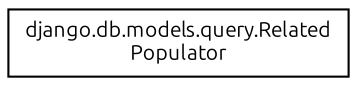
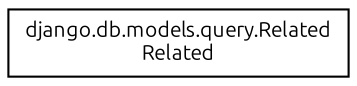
(178, 43) -> (178, 43)
